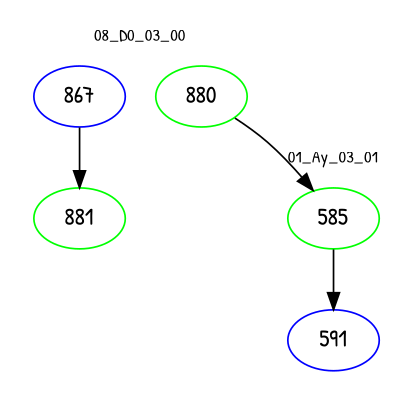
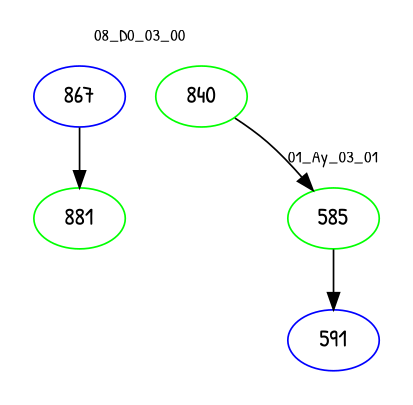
(201, 97) -> (201, 97)
